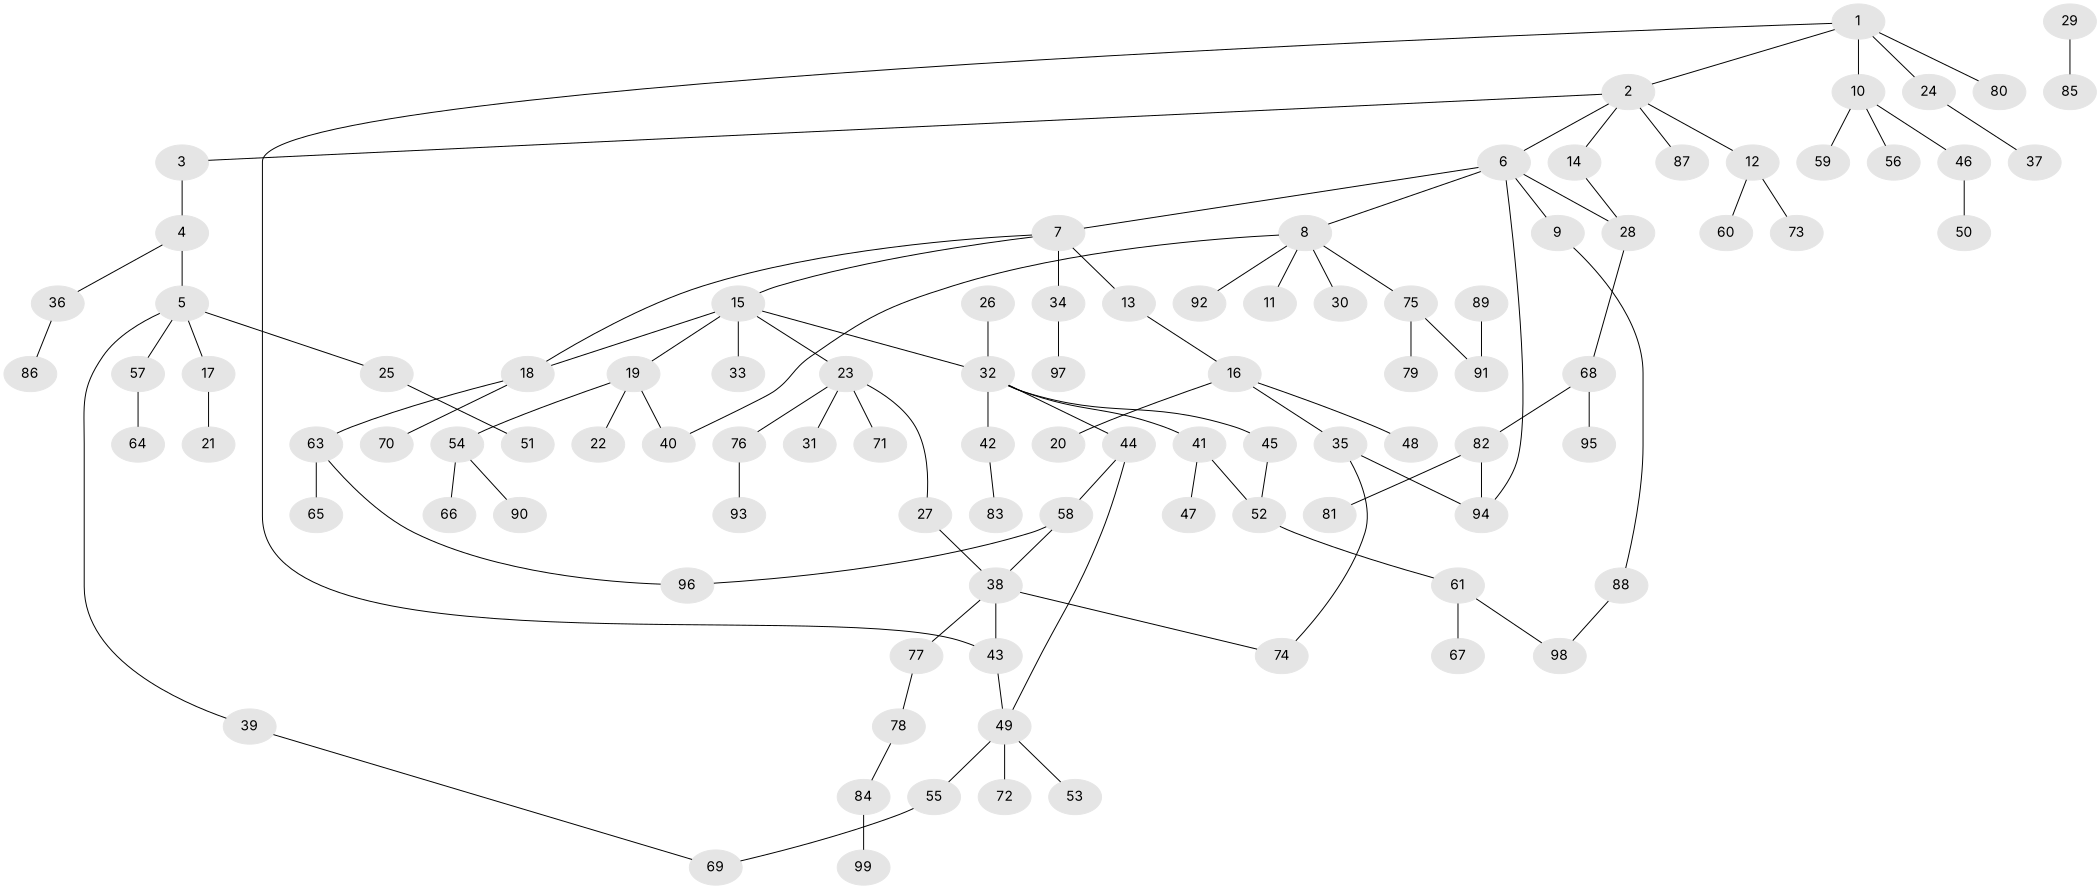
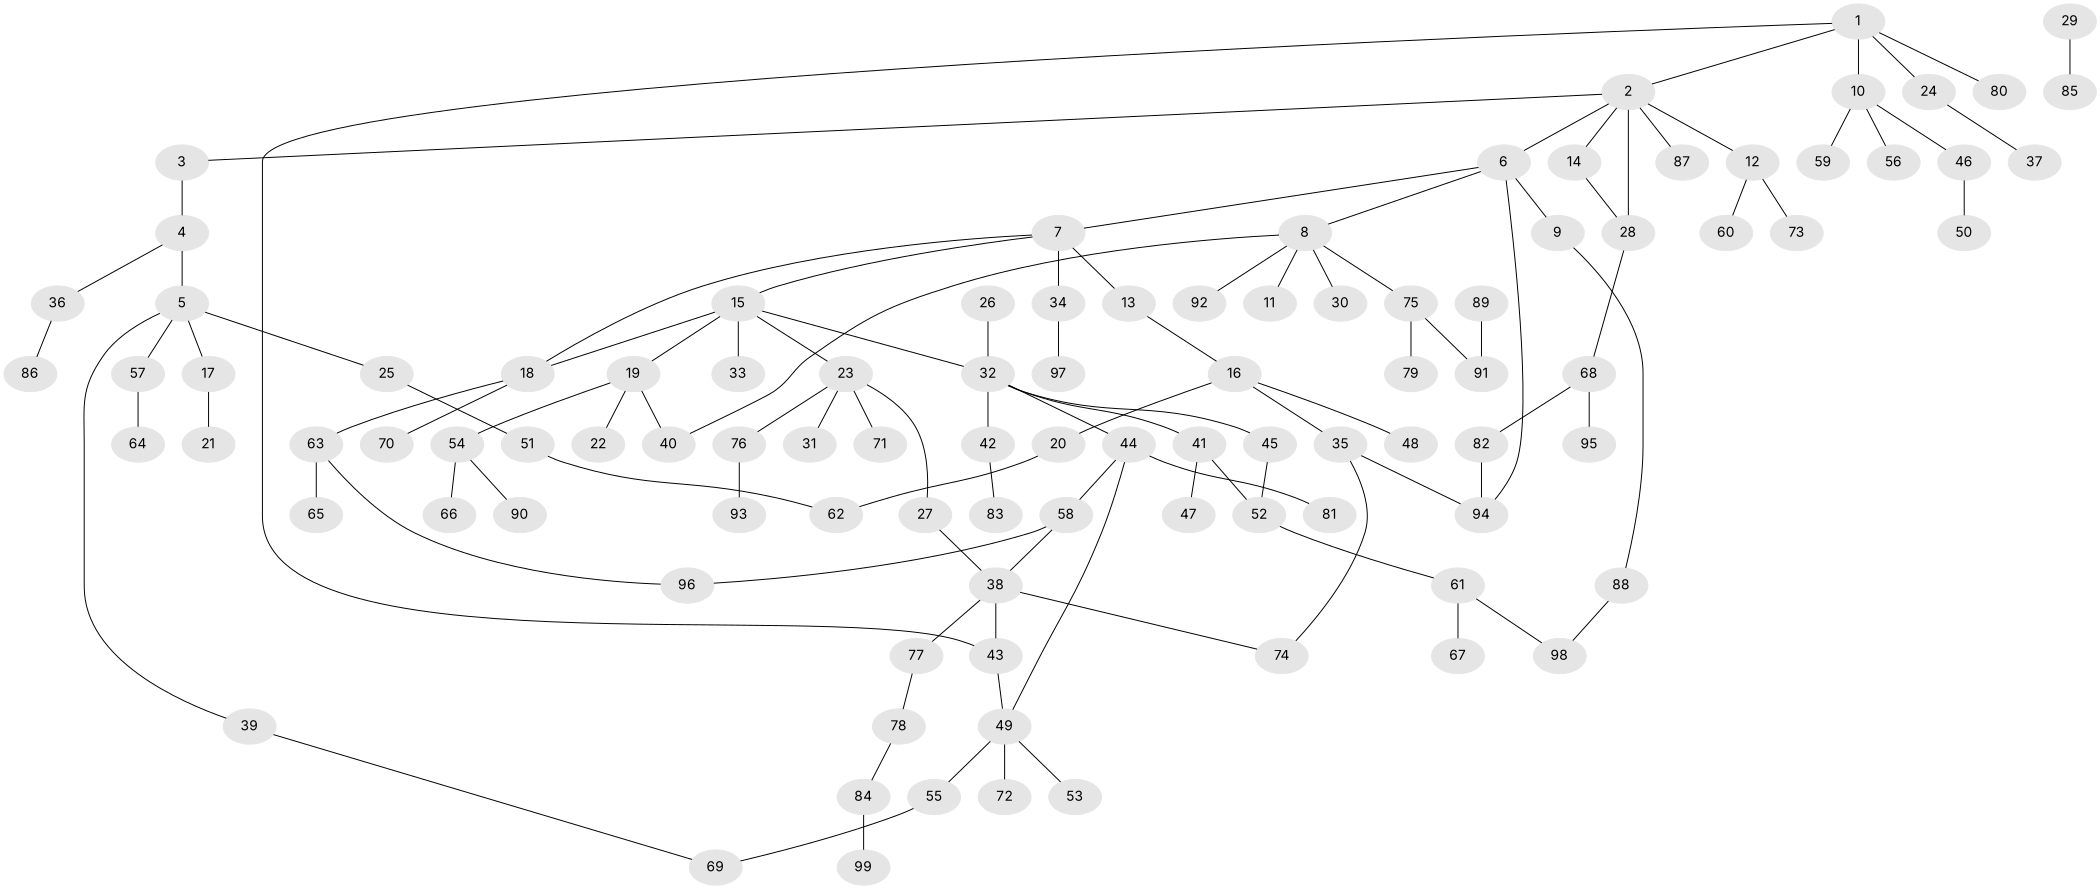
(1566, 198) -> (1628, 163)
(1401, 483) -> (1217, 477)
none -> (836, 515)
